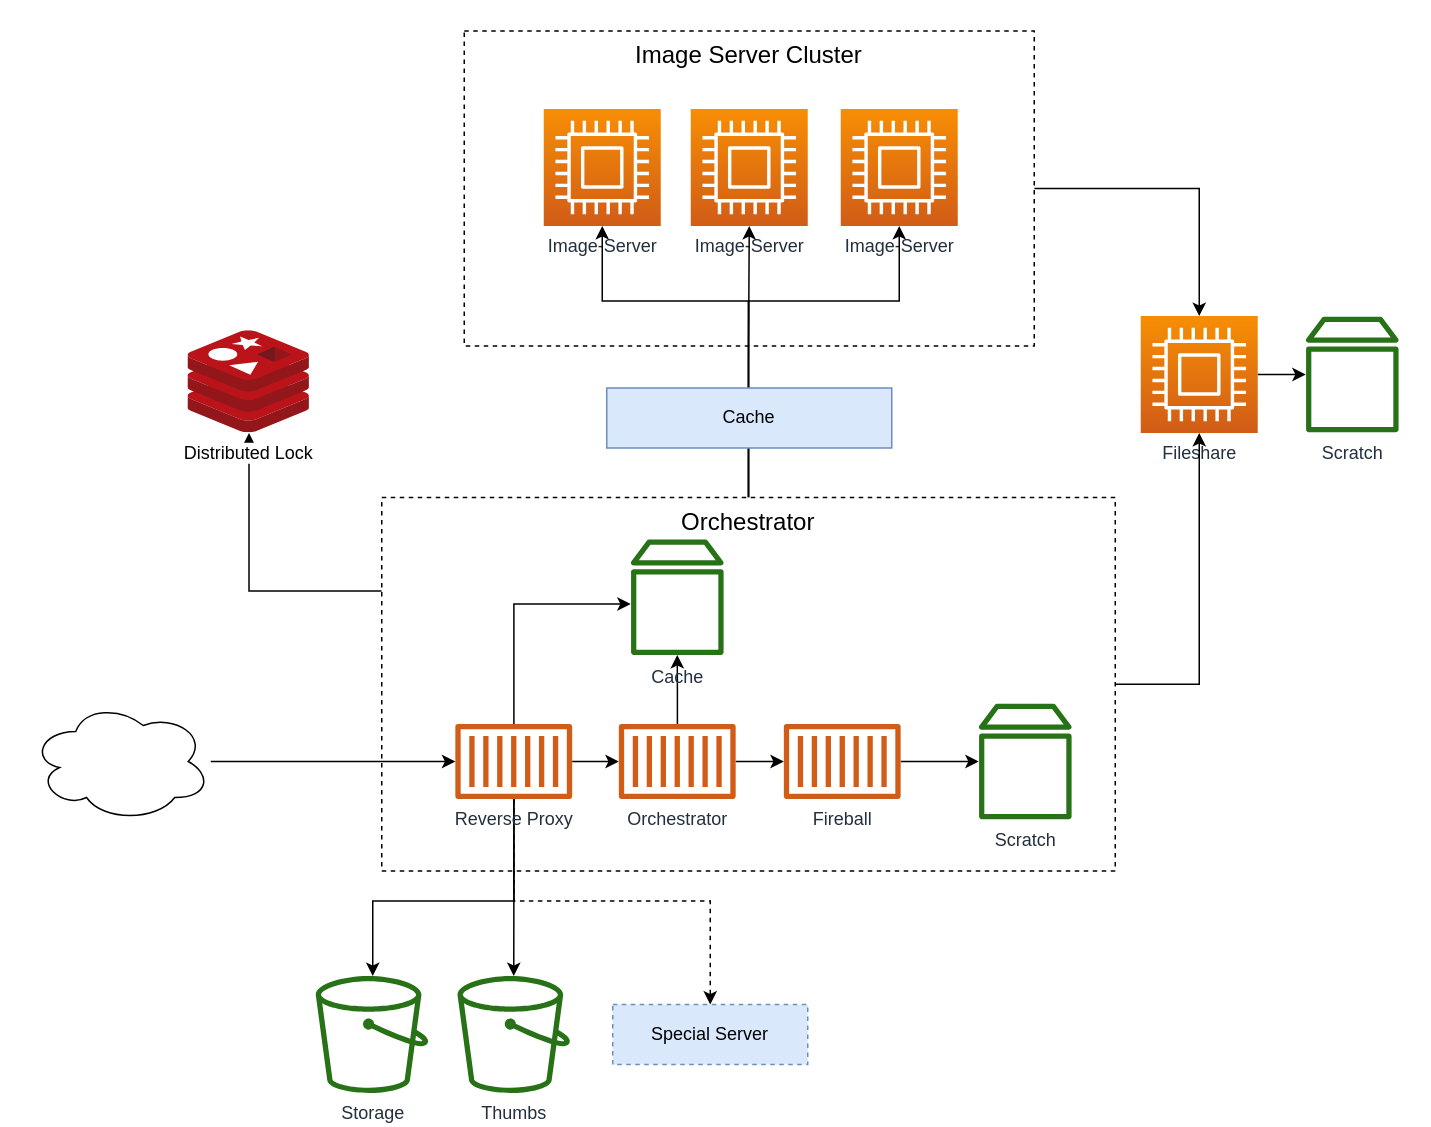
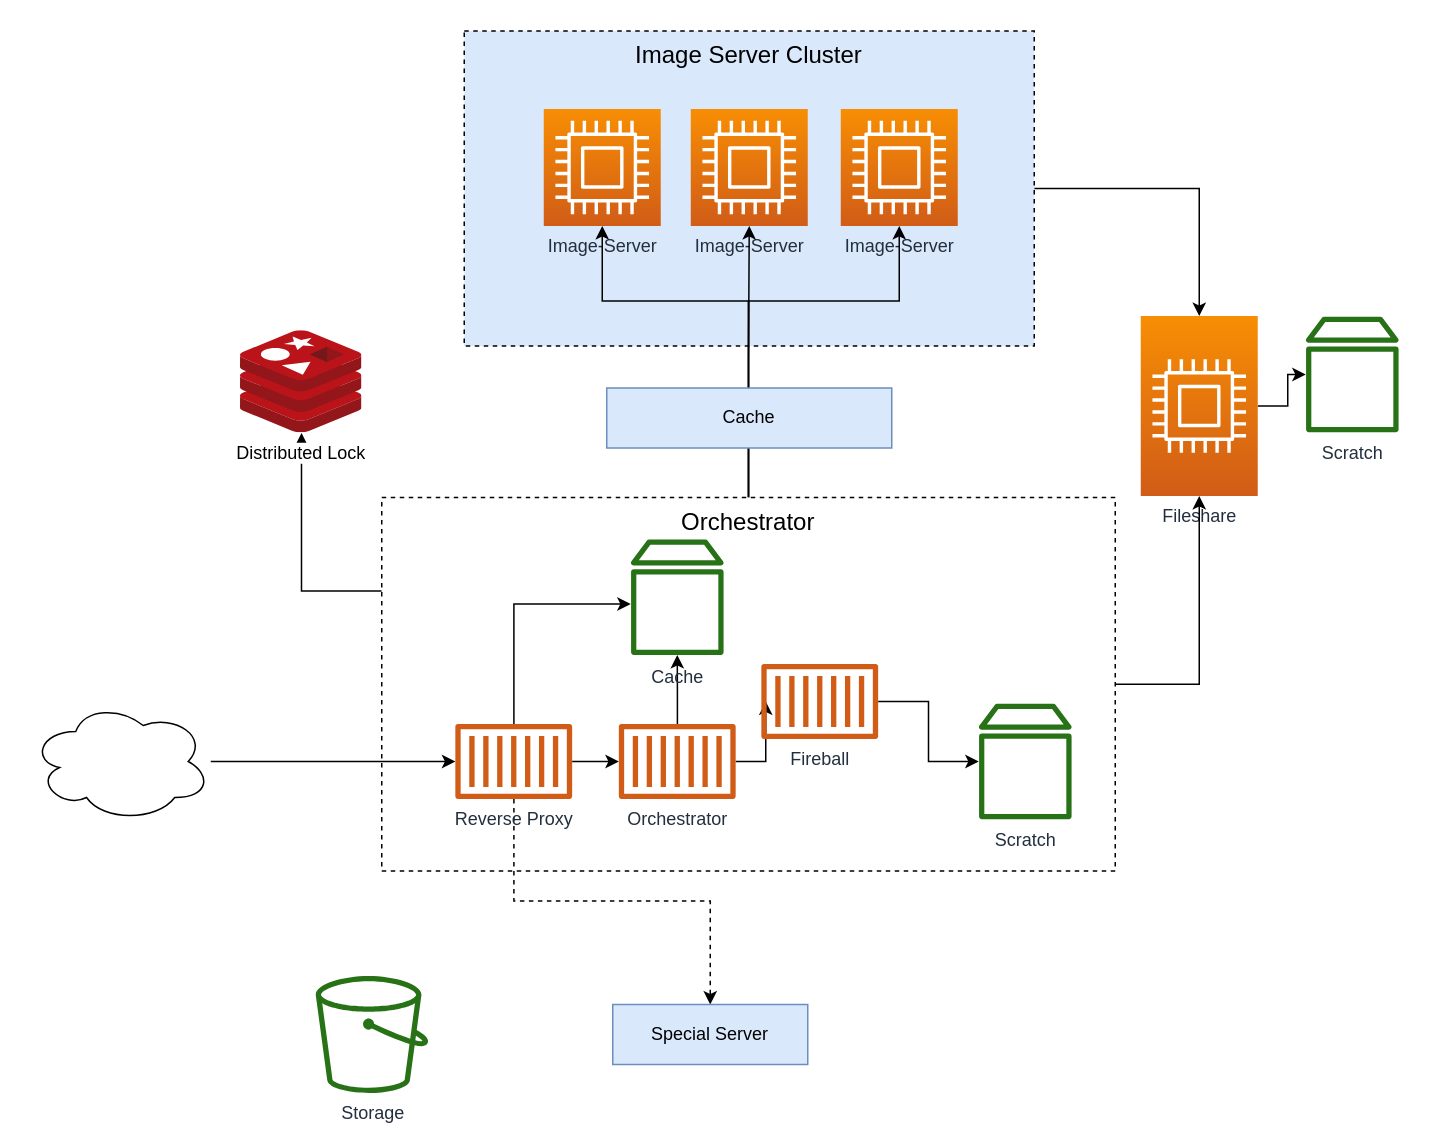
(749, 56) -> (749, 56)
(1199, 374) -> (1199, 406)
(249, 382) -> (301, 382)
(842, 761) -> (820, 701)
(410, 901) -> none
(514, 935) -> none
(514, 1034) -> none
(710, 1034) -> (710, 1034)
